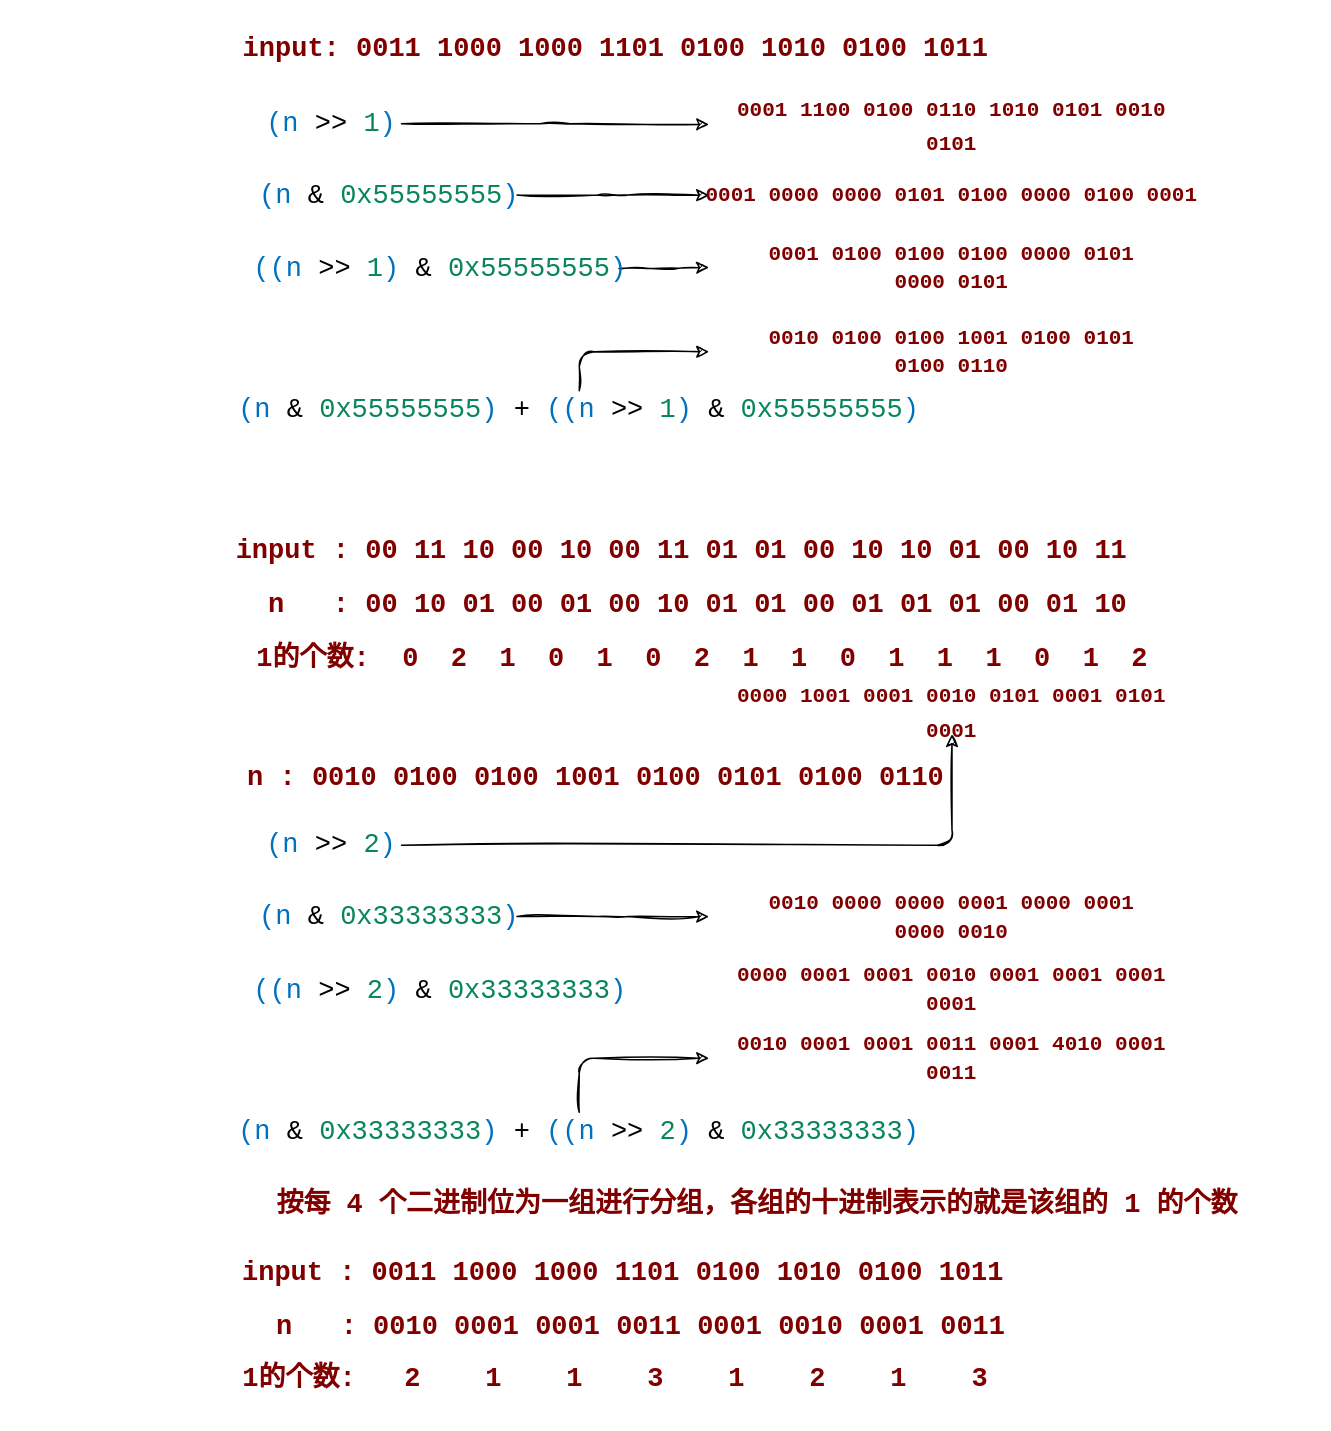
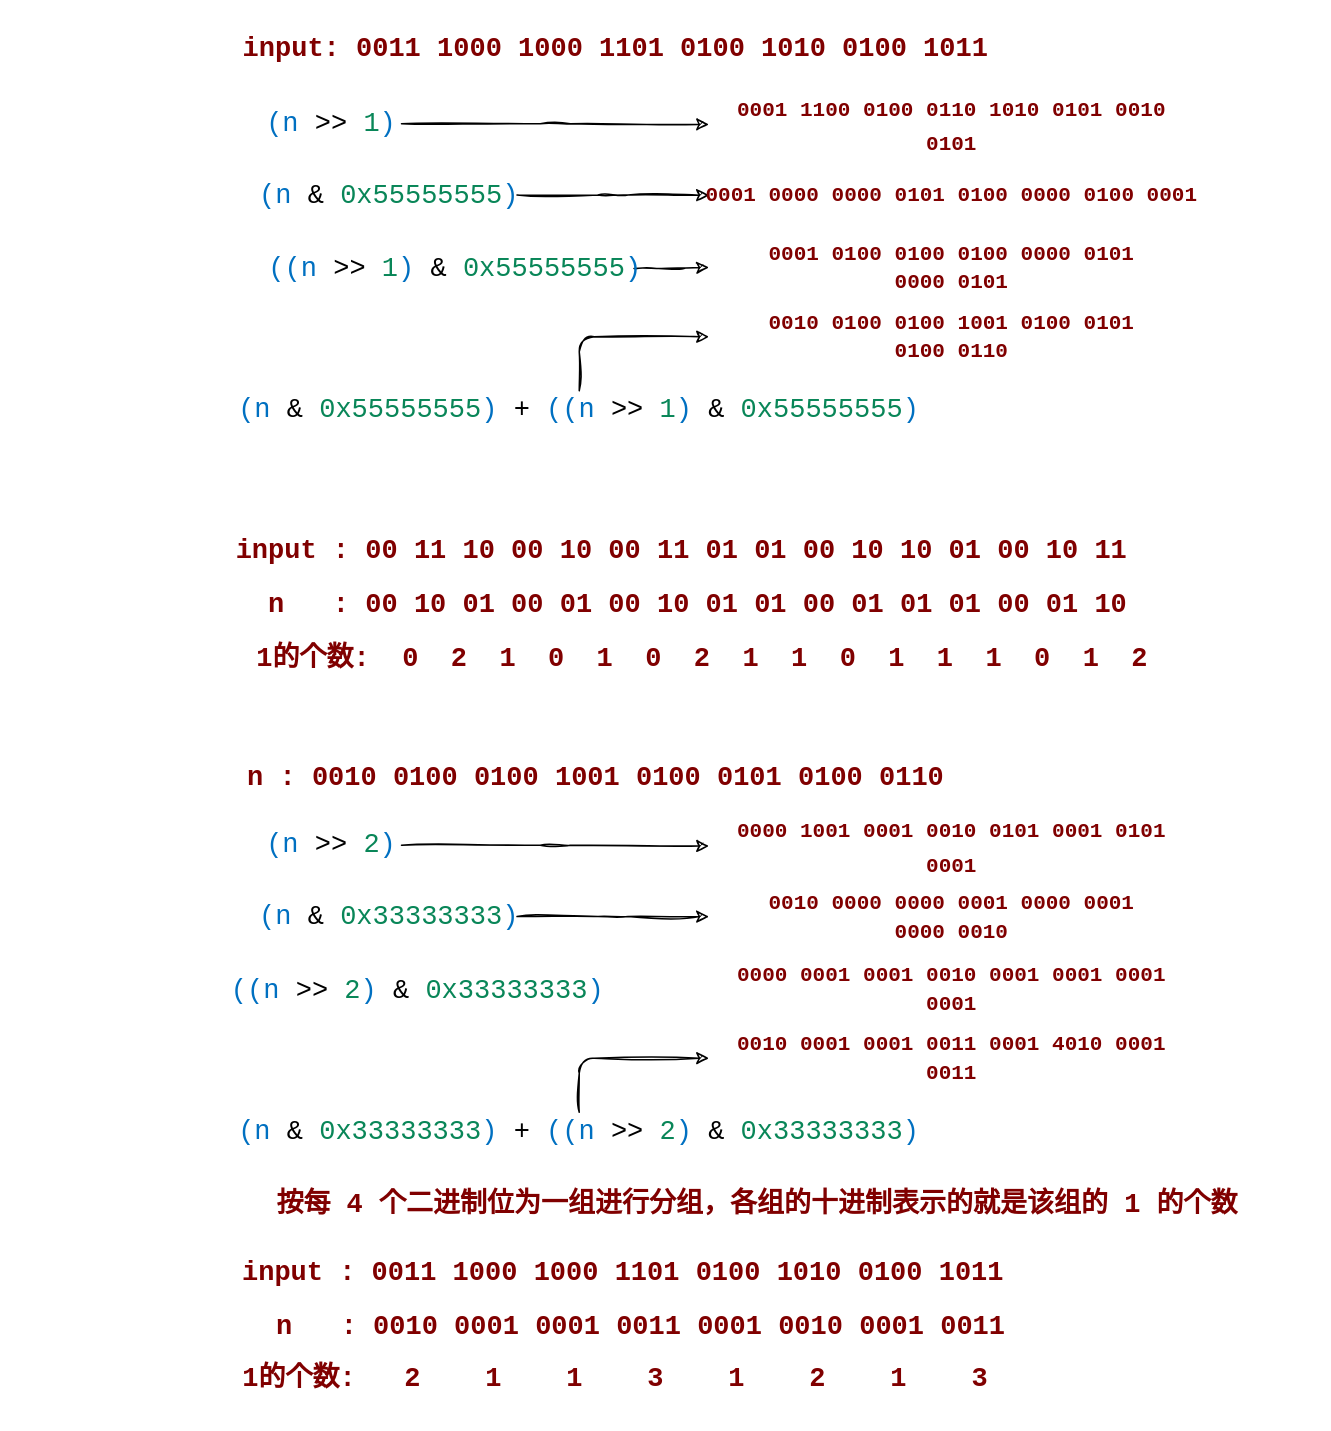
(440, 269) -> (455, 269)
(952, 352) -> (952, 337)
(952, 711) -> (952, 846)
(440, 990) -> (418, 990)
